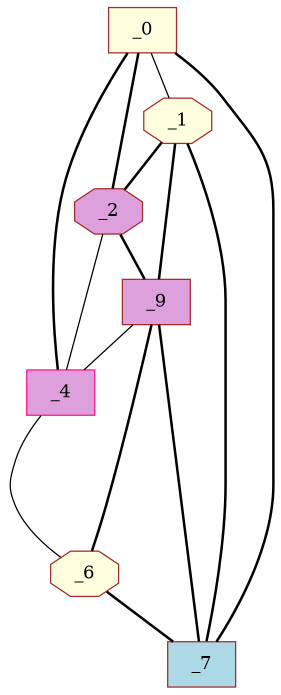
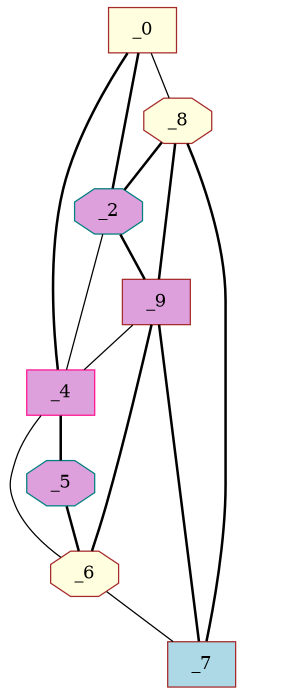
(178, 121) -> (178, 121)
(109, 211) -> (109, 211)
(273, 336) -> none
none -> (61, 483)
(140, 617) -> (140, 617)
